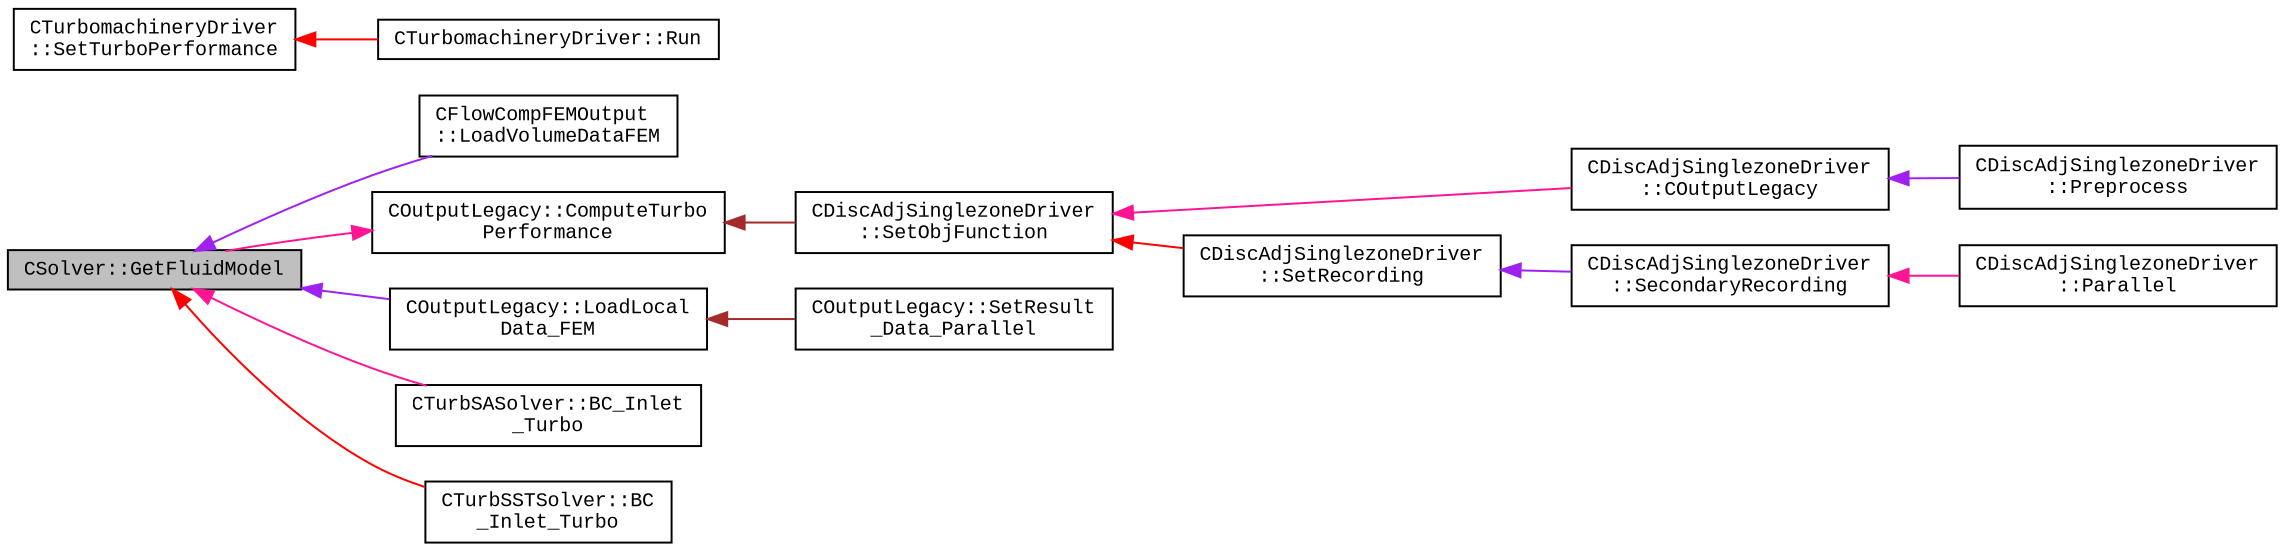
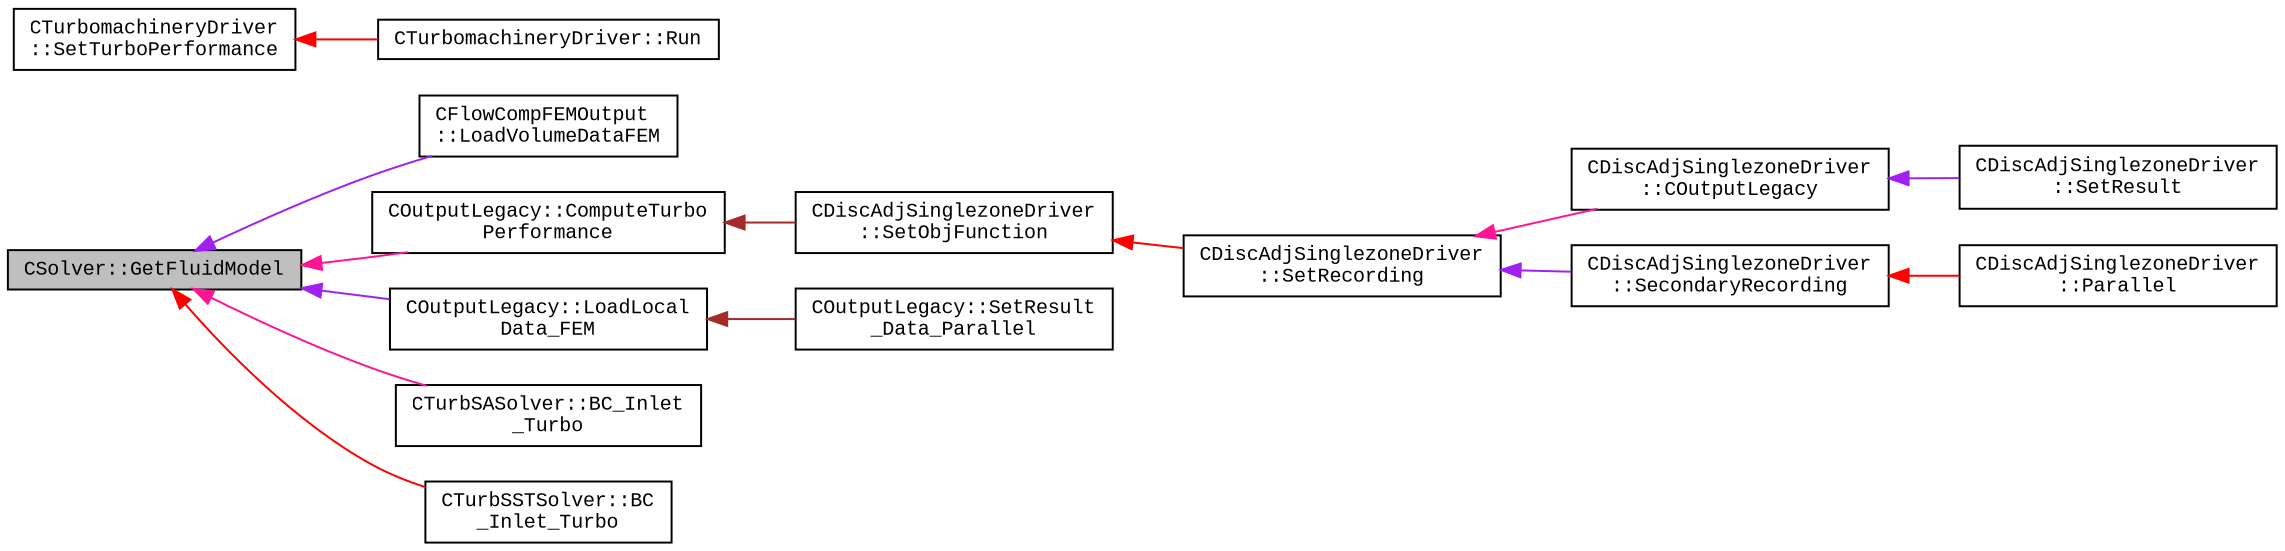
(2118, 177) -> (2118, 177)
(1352, 200) -> (1546, 220)
(289, 241) -> (365, 258)
(1934, 276) -> (1934, 276)
